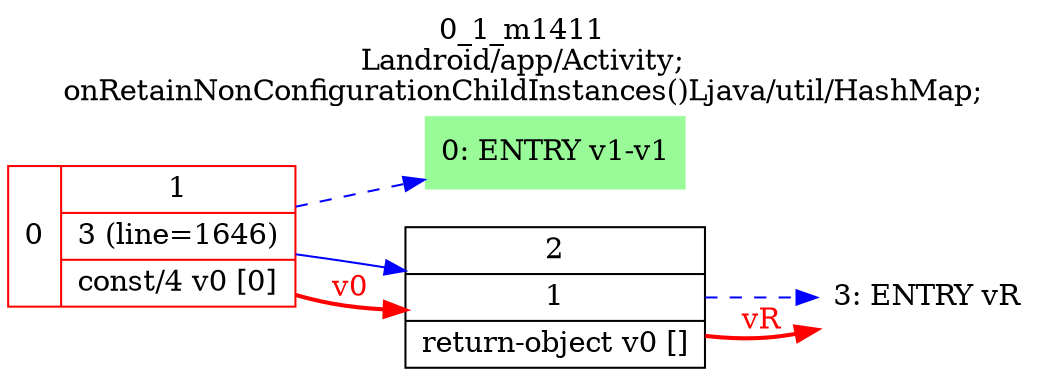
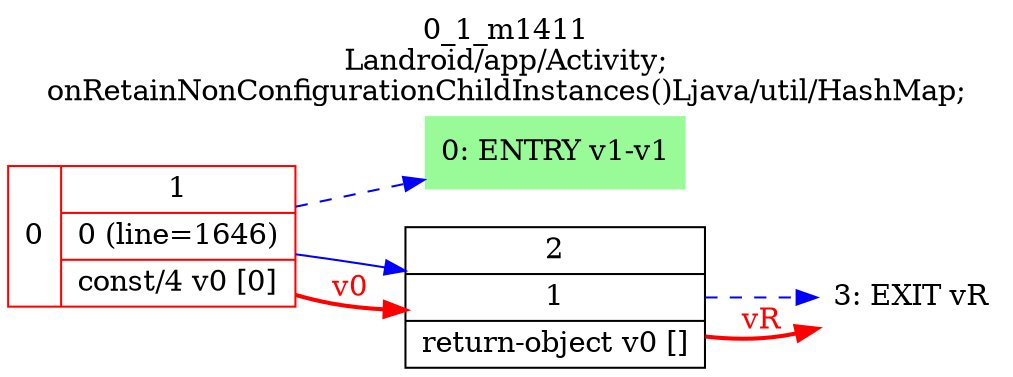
(178, 235) -> (178, 235)
(927, 297) -> (911, 297)
